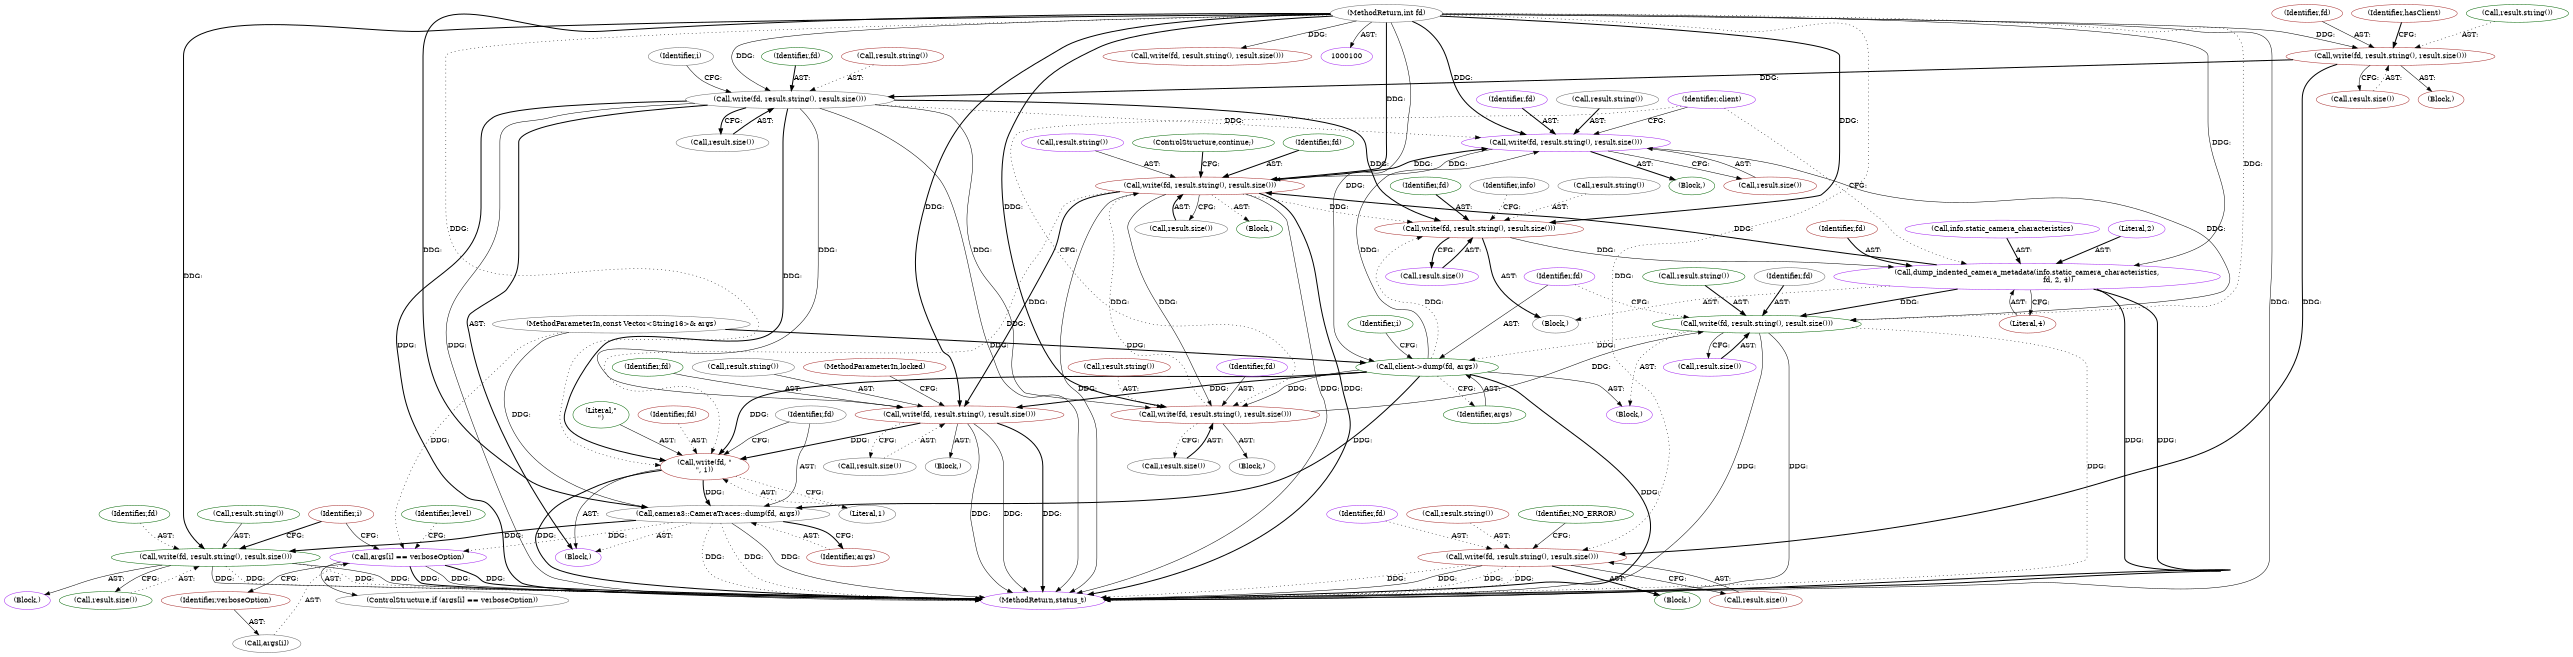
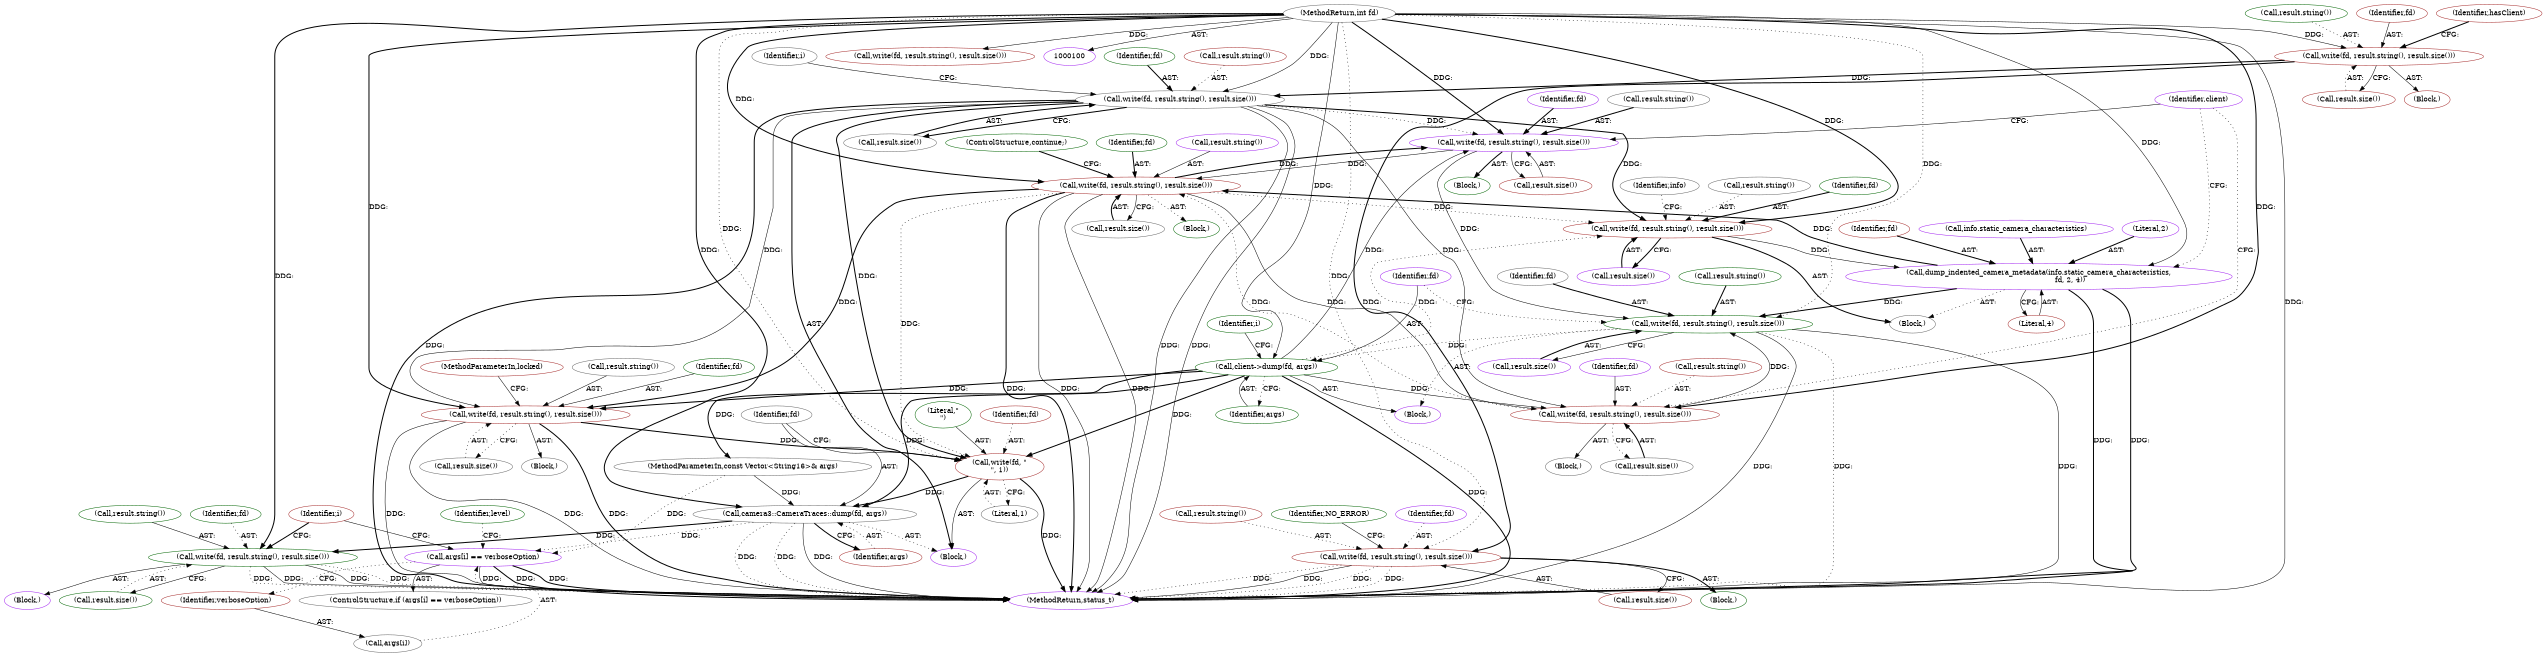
(1027, 344) -> (928, 394)
(299, 571) -> (357, 568)
